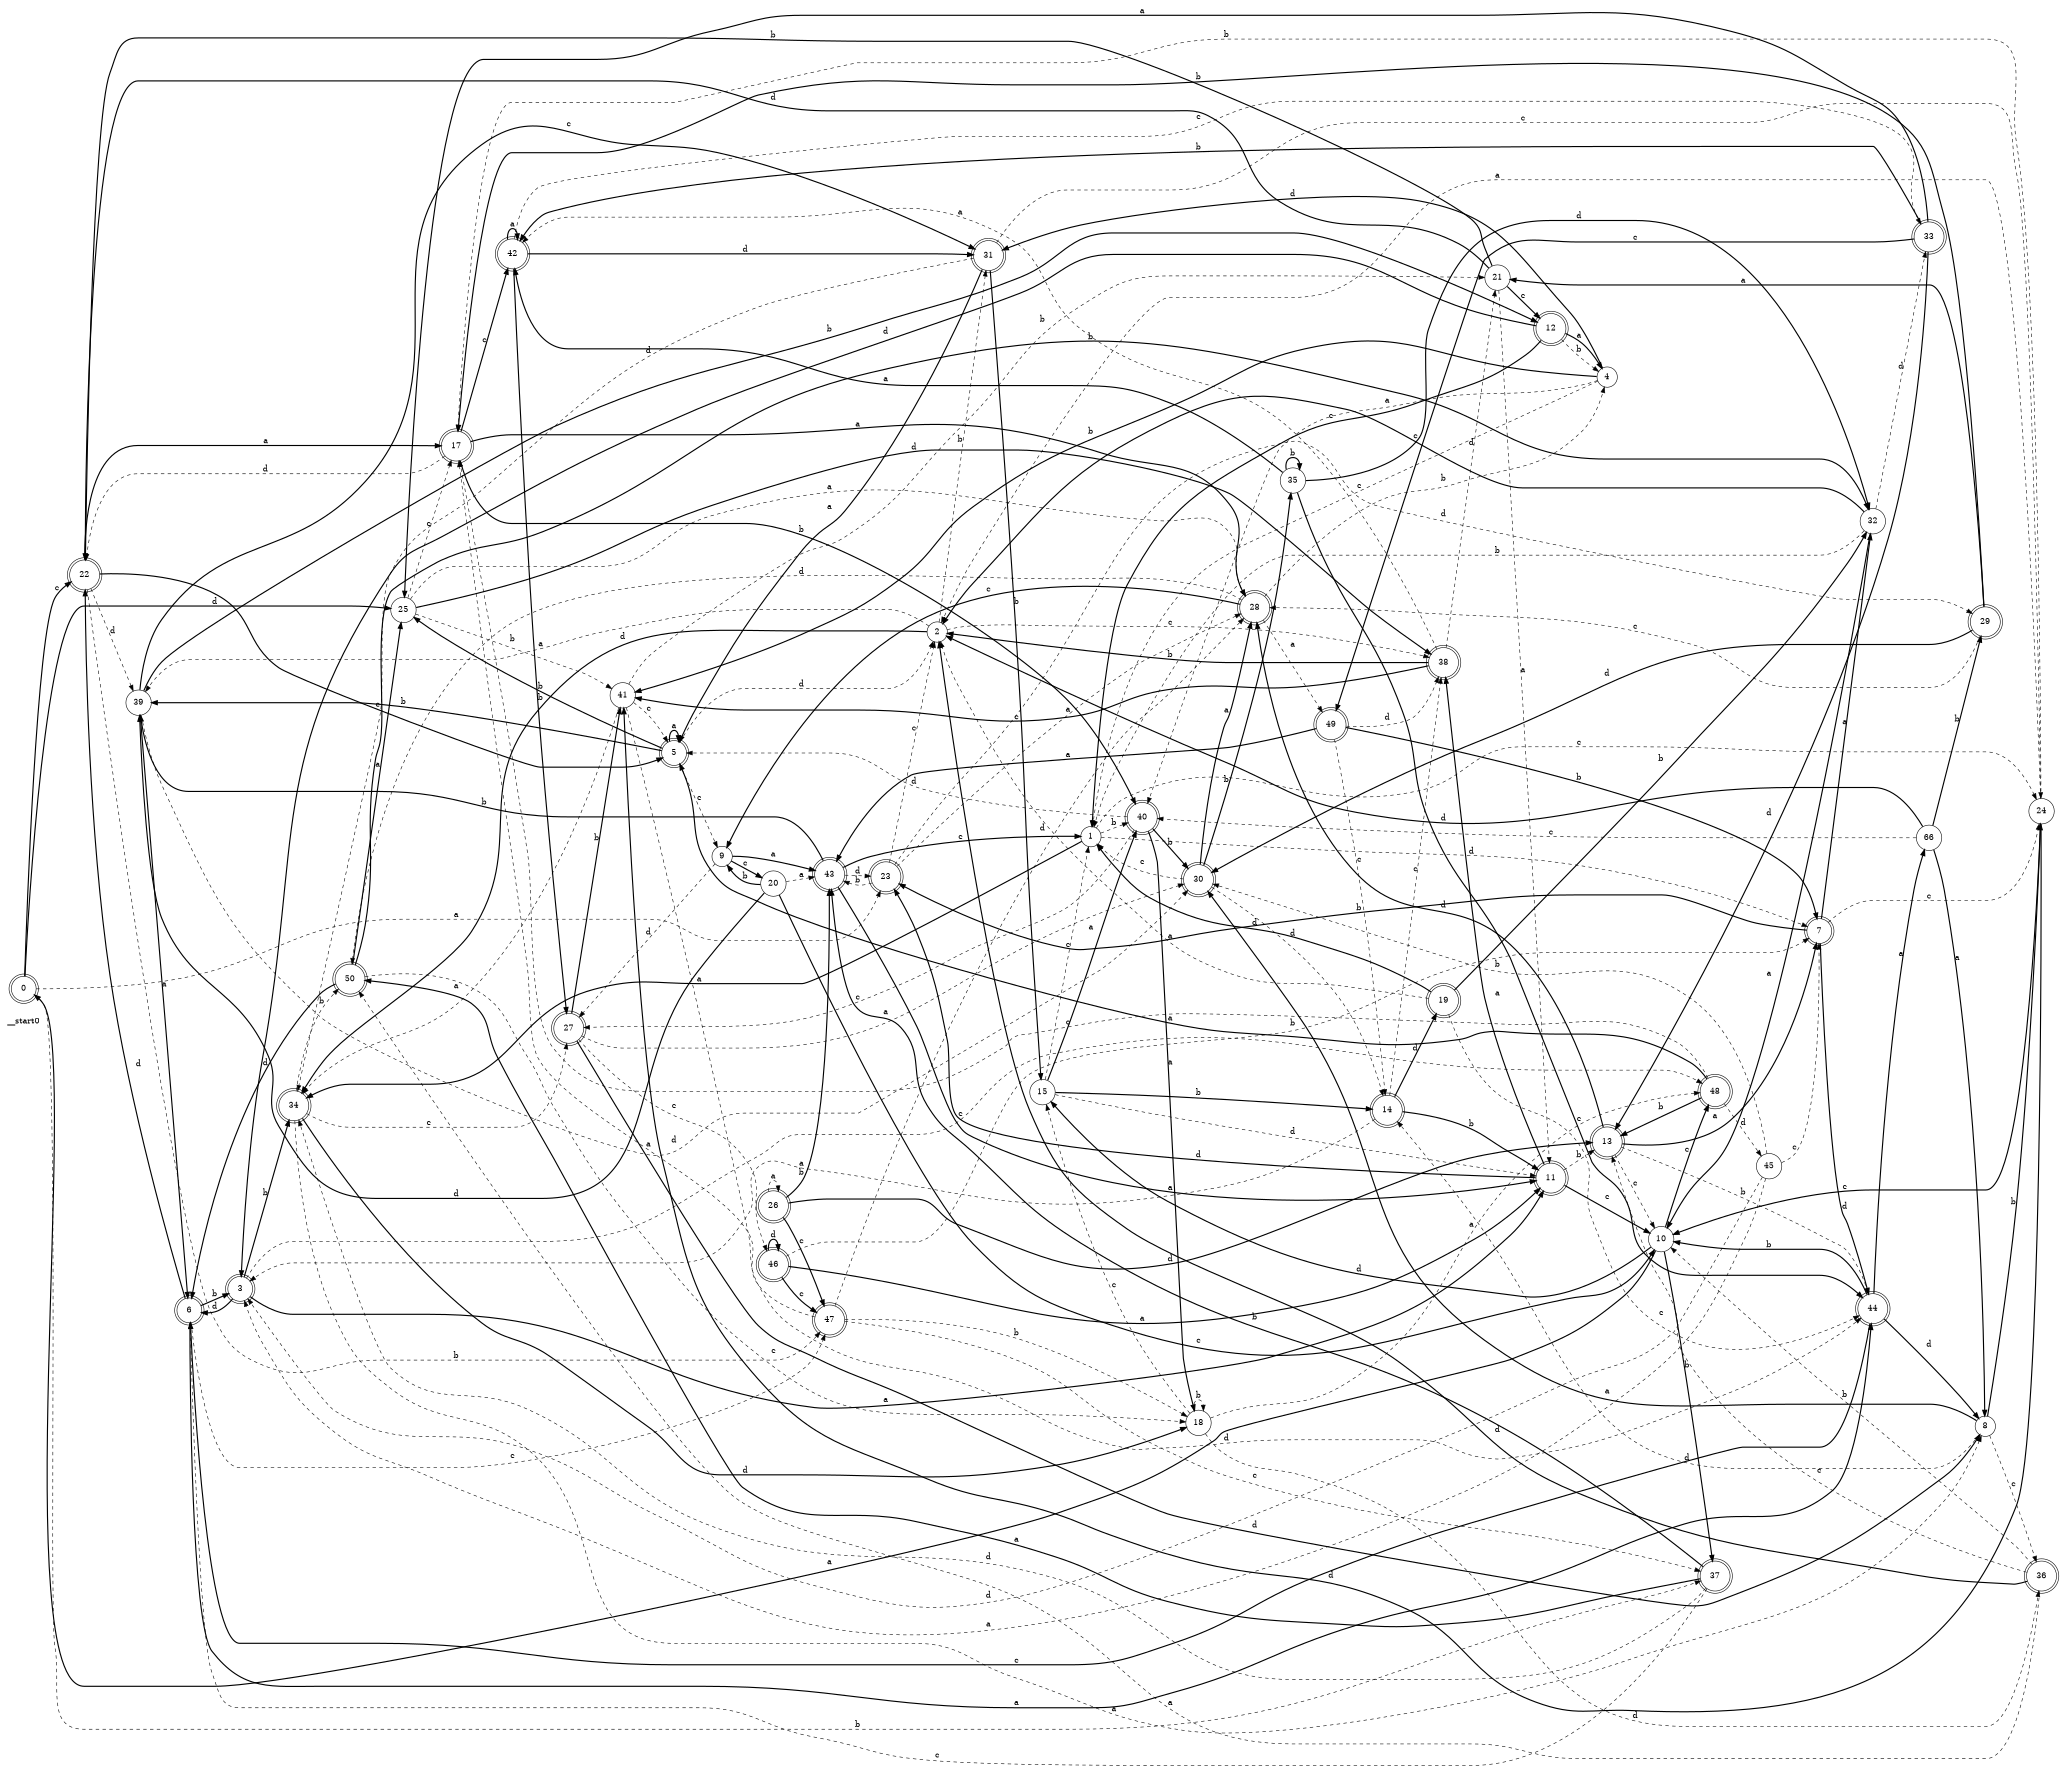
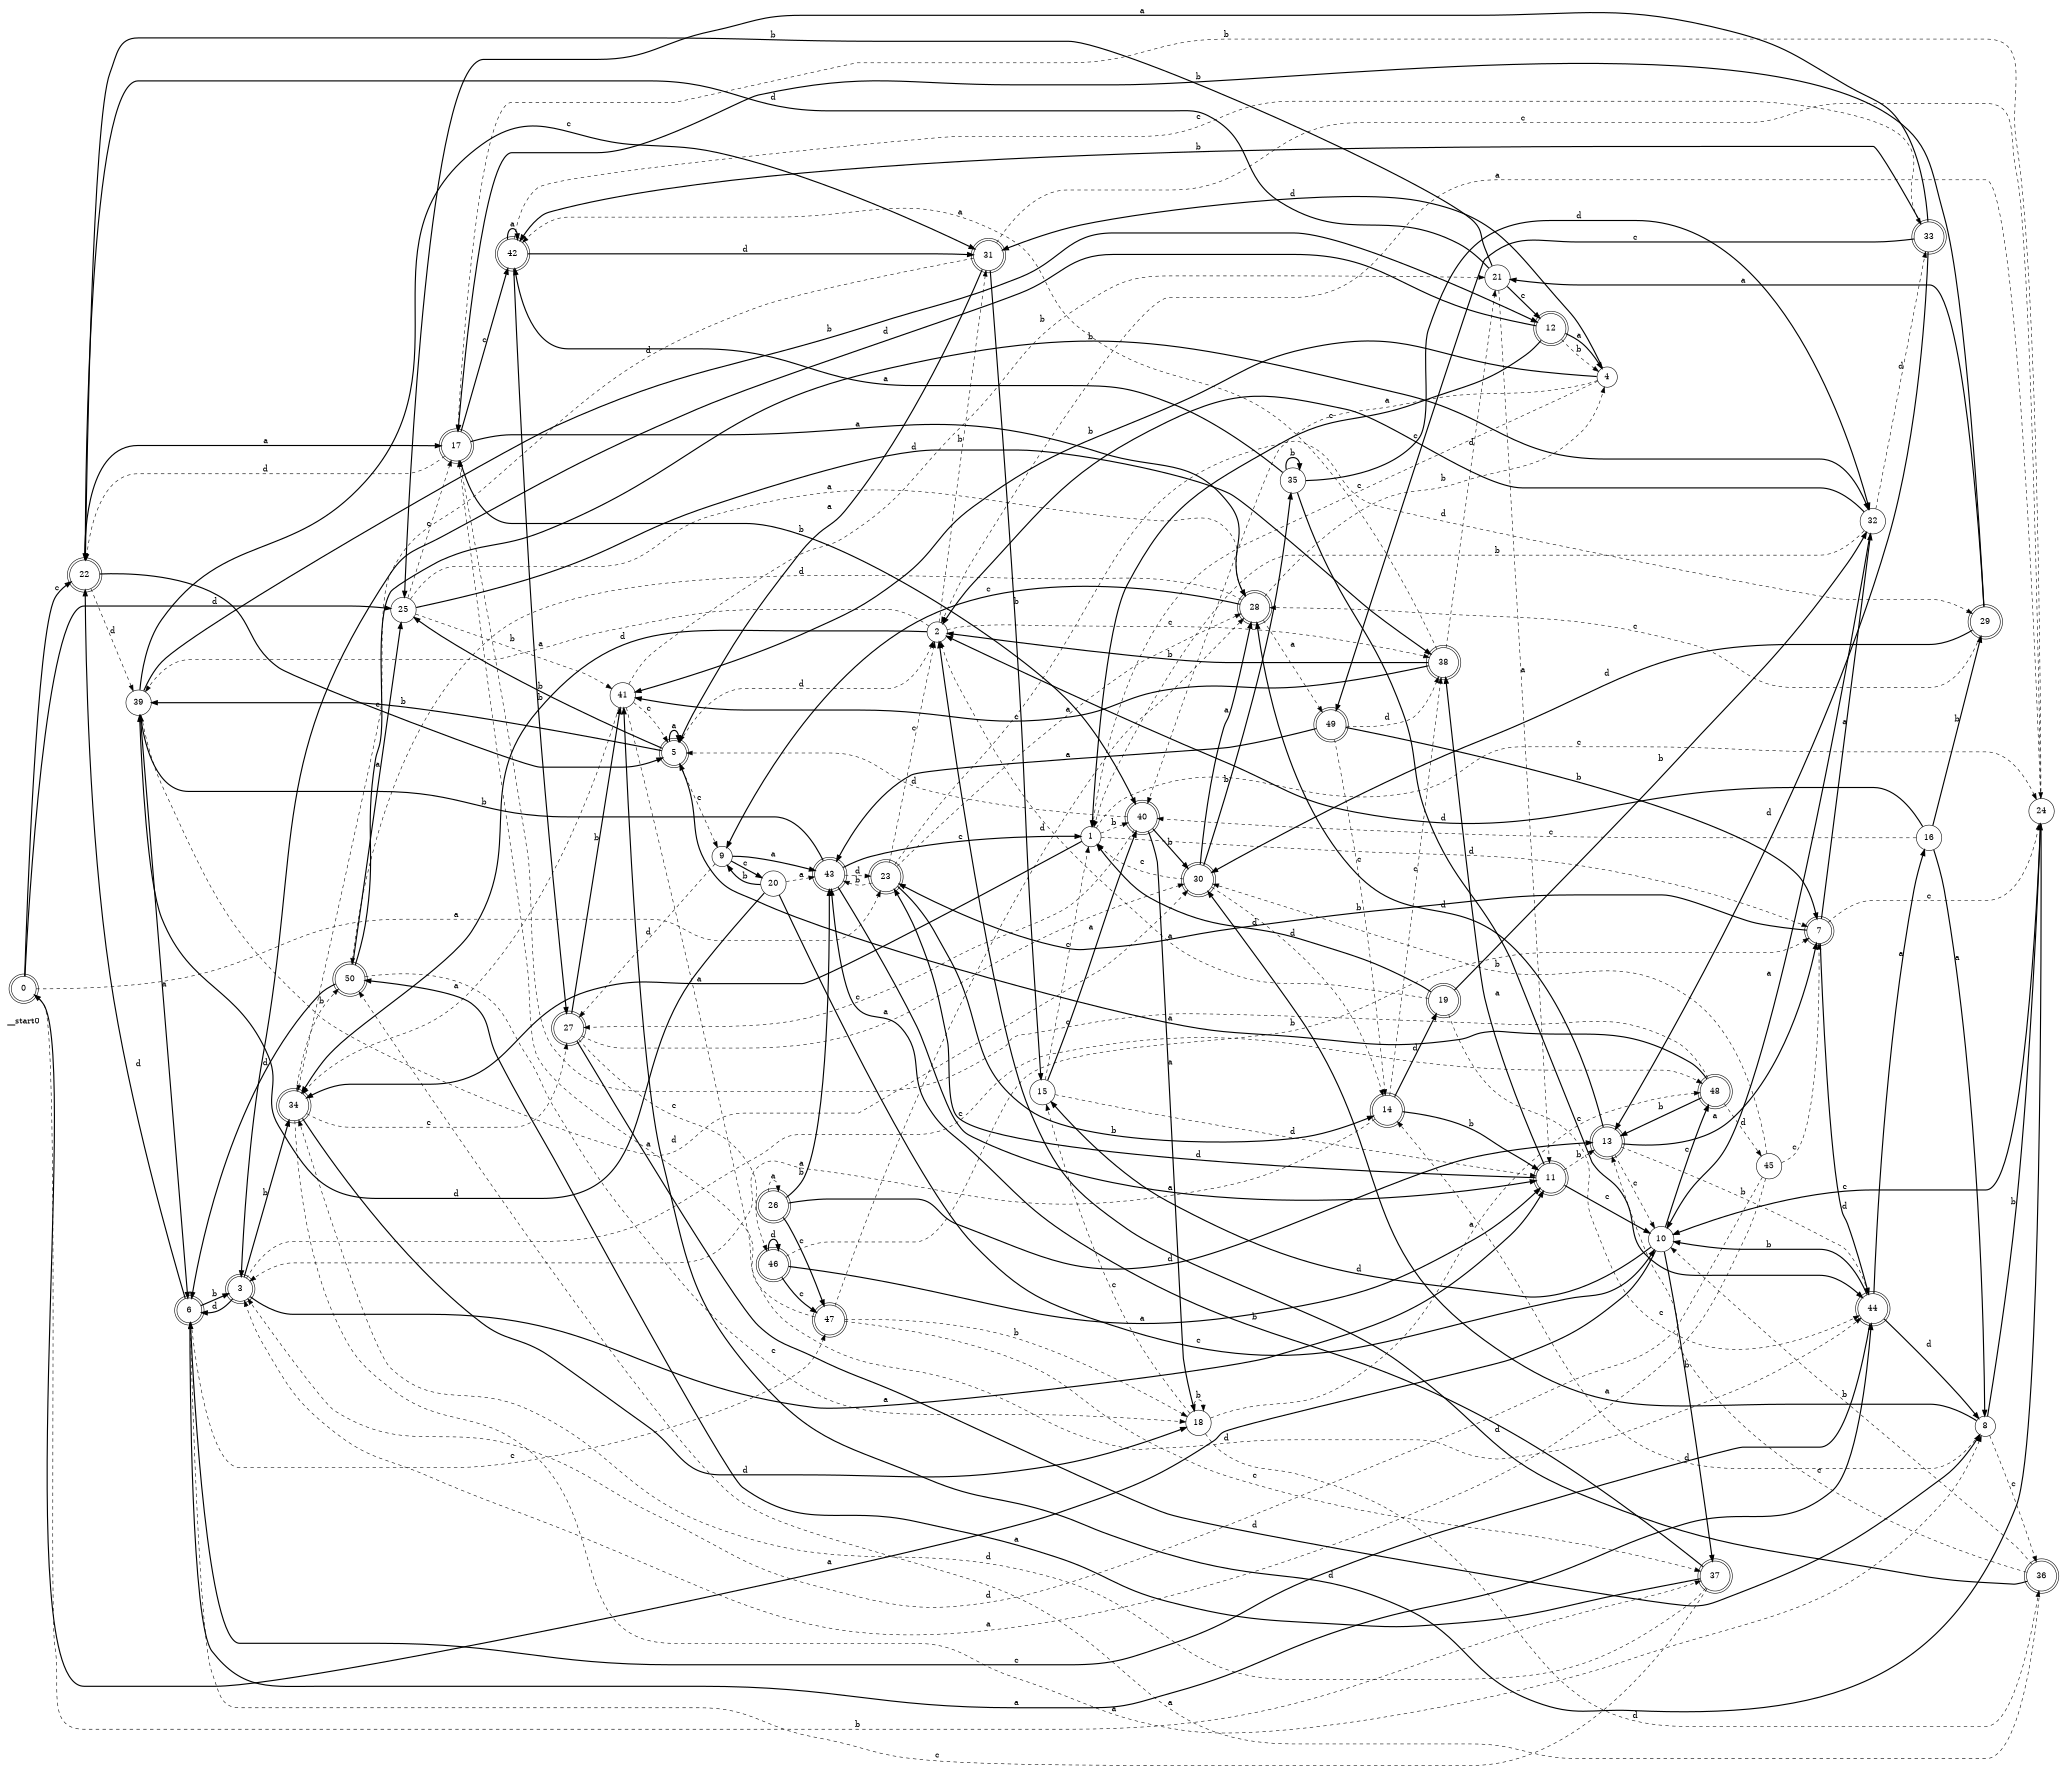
(1929, 838) -> (1929, 838)
(1211, 1099) -> (1067, 1126)
(190, 1234) -> none
